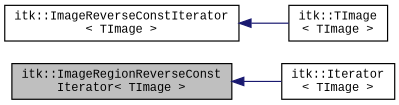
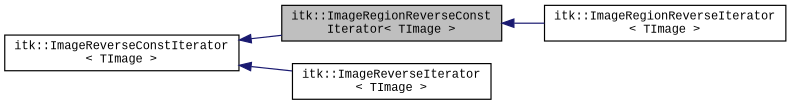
(338, 23) -> (392, 81)
none -> (266, 37)
(338, 81) -> (665, 23)
